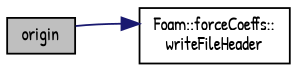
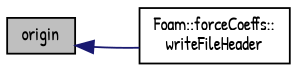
(98, 24) -> (116, 48)
